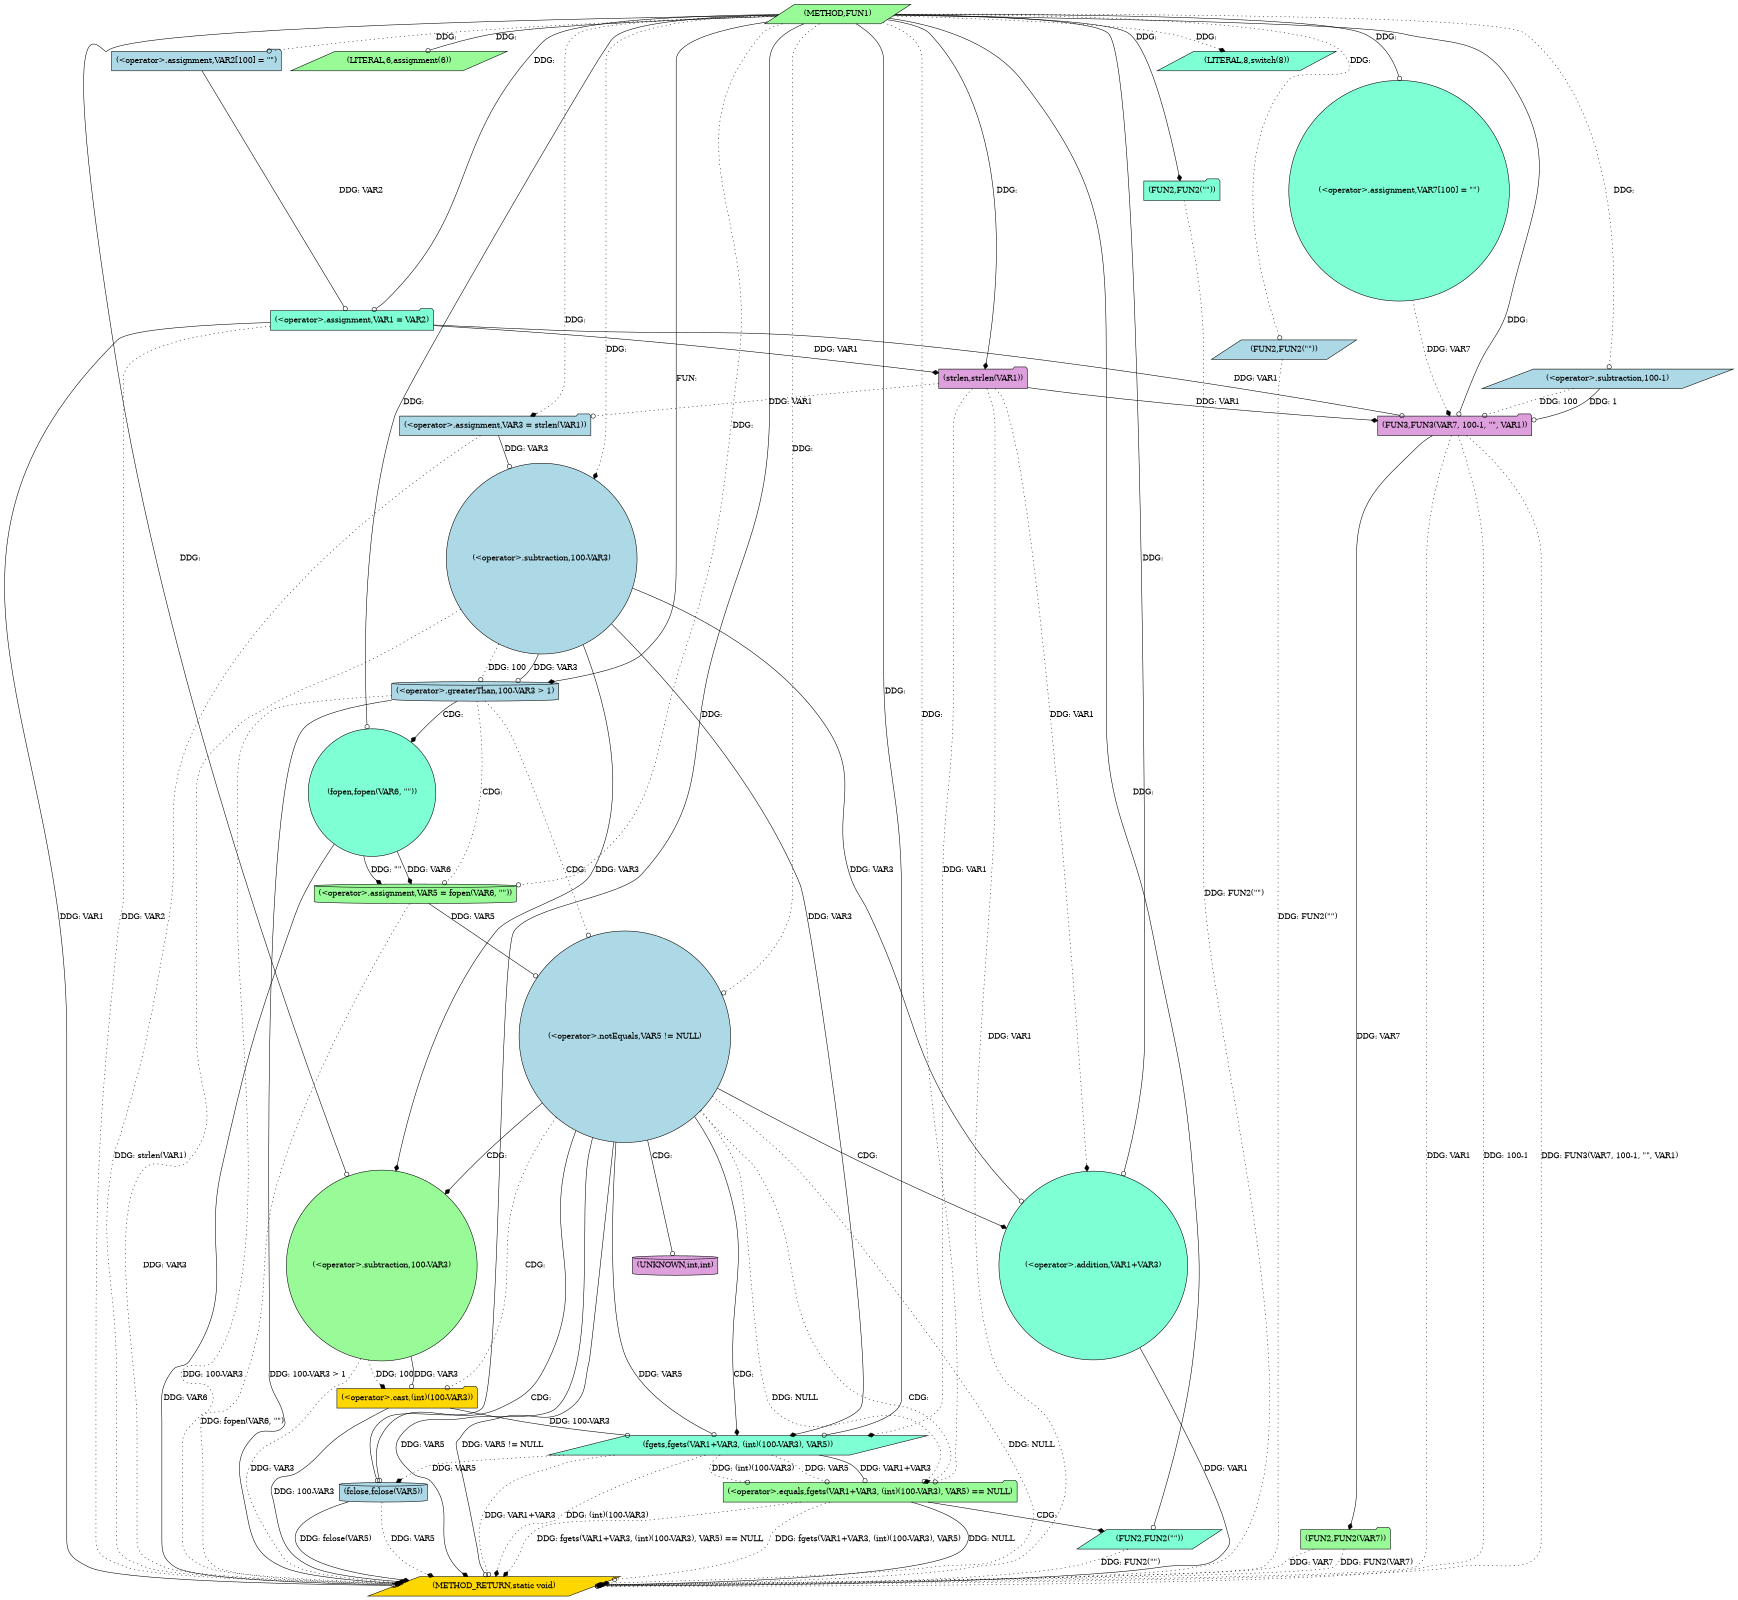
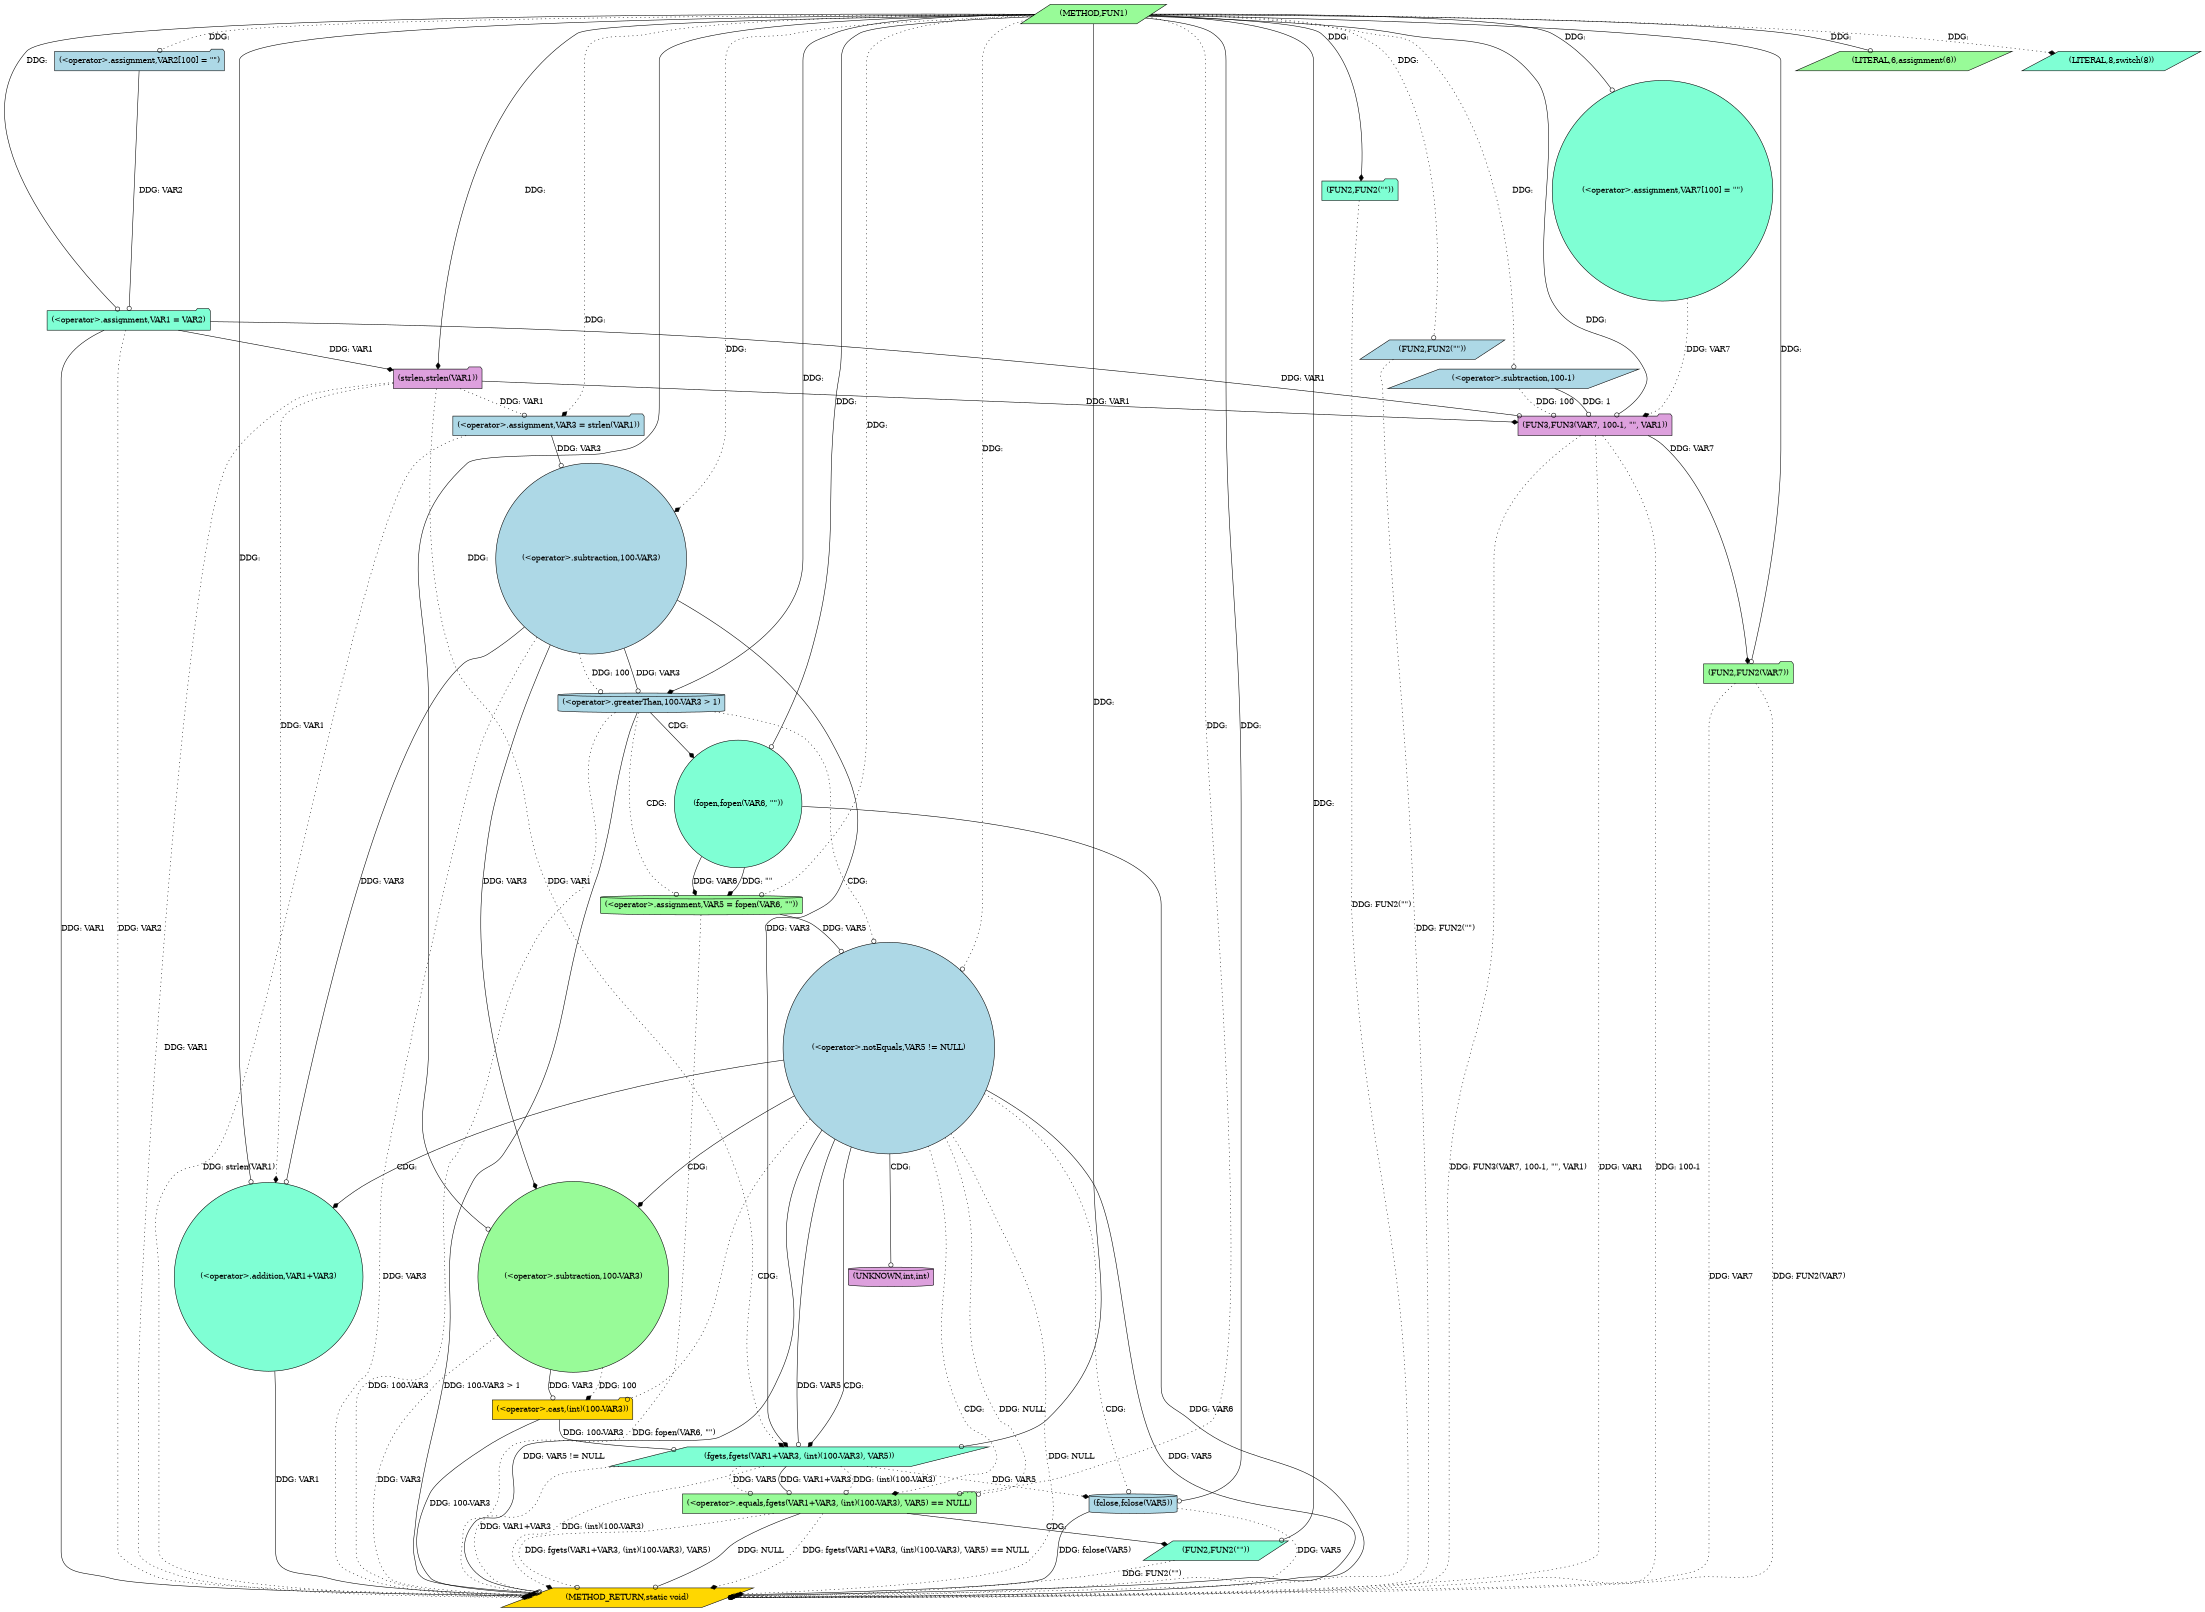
none -> (1766, 53)
(688, 379) -> (815, 379)
(547, 1364) -> (1095, 1273)
